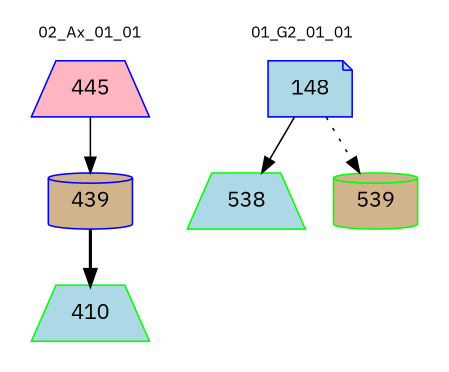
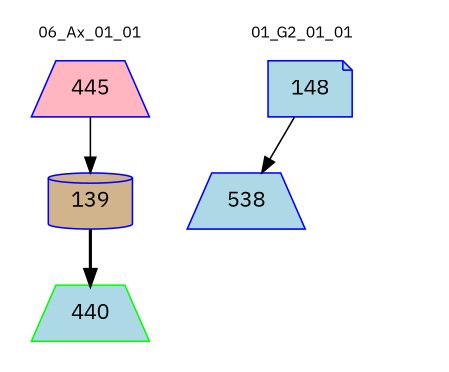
(90, 34) -> (90, 34)
(90, 201) -> (90, 201)
(246, 201) -> (246, 201)
(376, 201) -> none
(90, 313) -> (90, 313)
